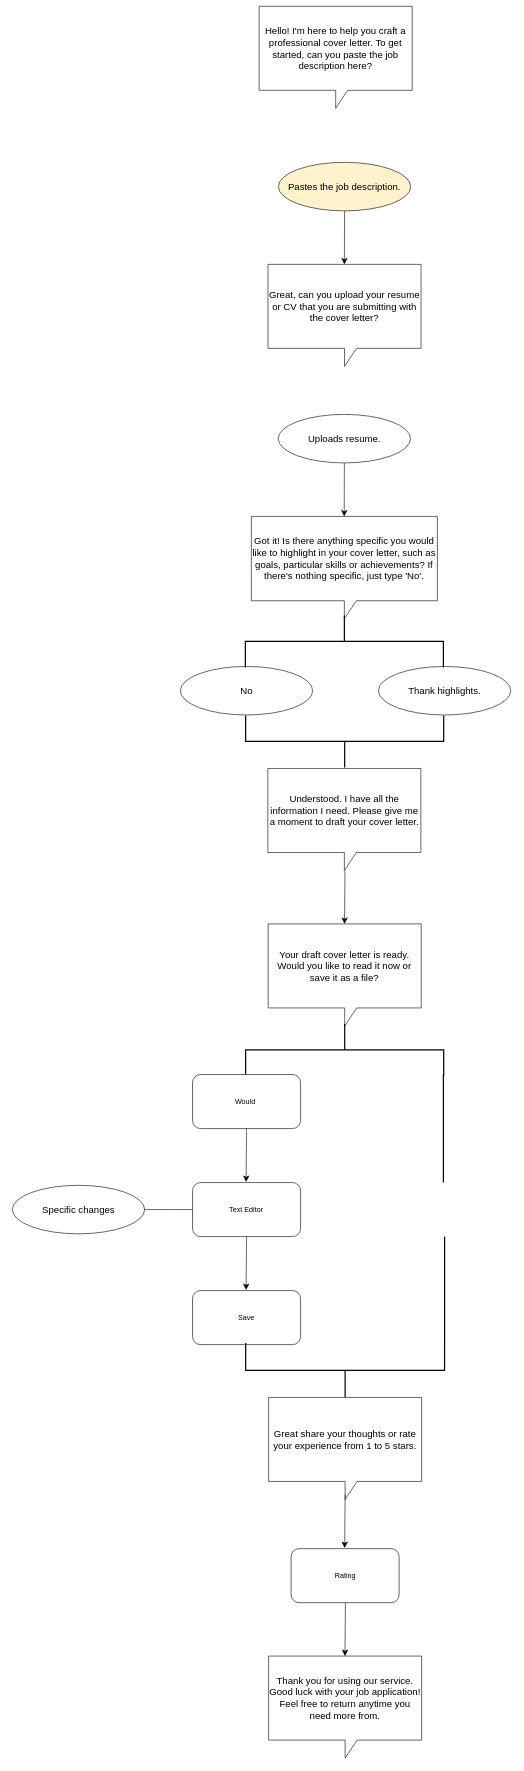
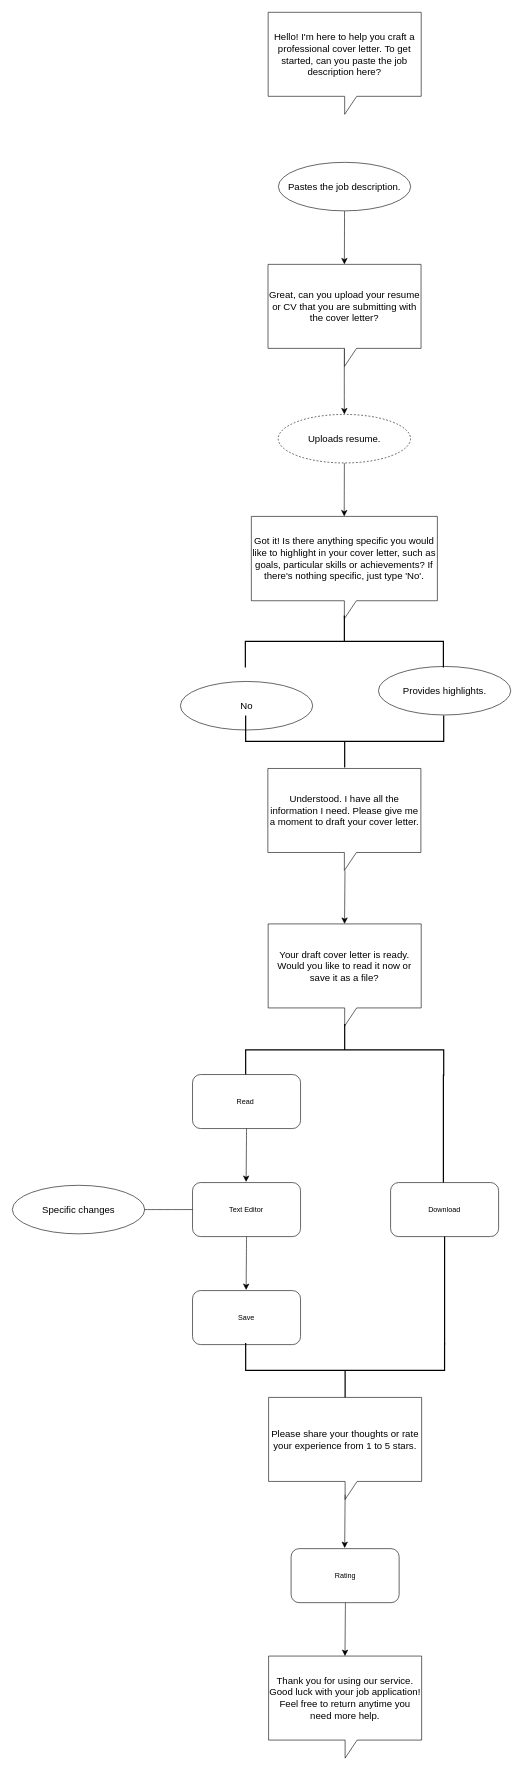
(336, 57) -> (345, 63)
(344, 187) -> (344, 187)
none -> (344, 408)
(344, 439) -> (344, 439)
(445, 690) -> (445, 690)
(246, 691) -> (246, 706)
(246, 1101) -> (246, 1101)
none -> (444, 1209)
(345, 1439) -> (345, 1439)
(345, 1698) -> (345, 1698)
